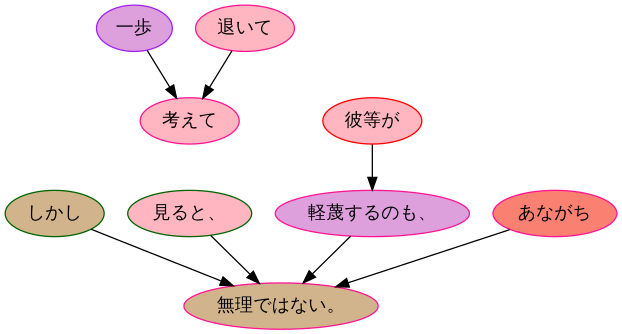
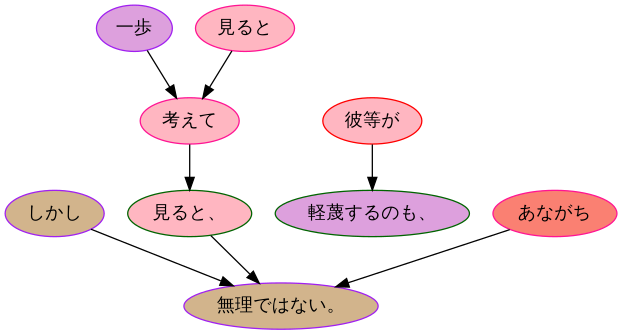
(245, 28) -> (245, 28)
none -> (190, 161)
(55, 213) -> (55, 213)
(372, 213) -> (372, 213)
(332, 255) -> none
(281, 306) -> (281, 306)
